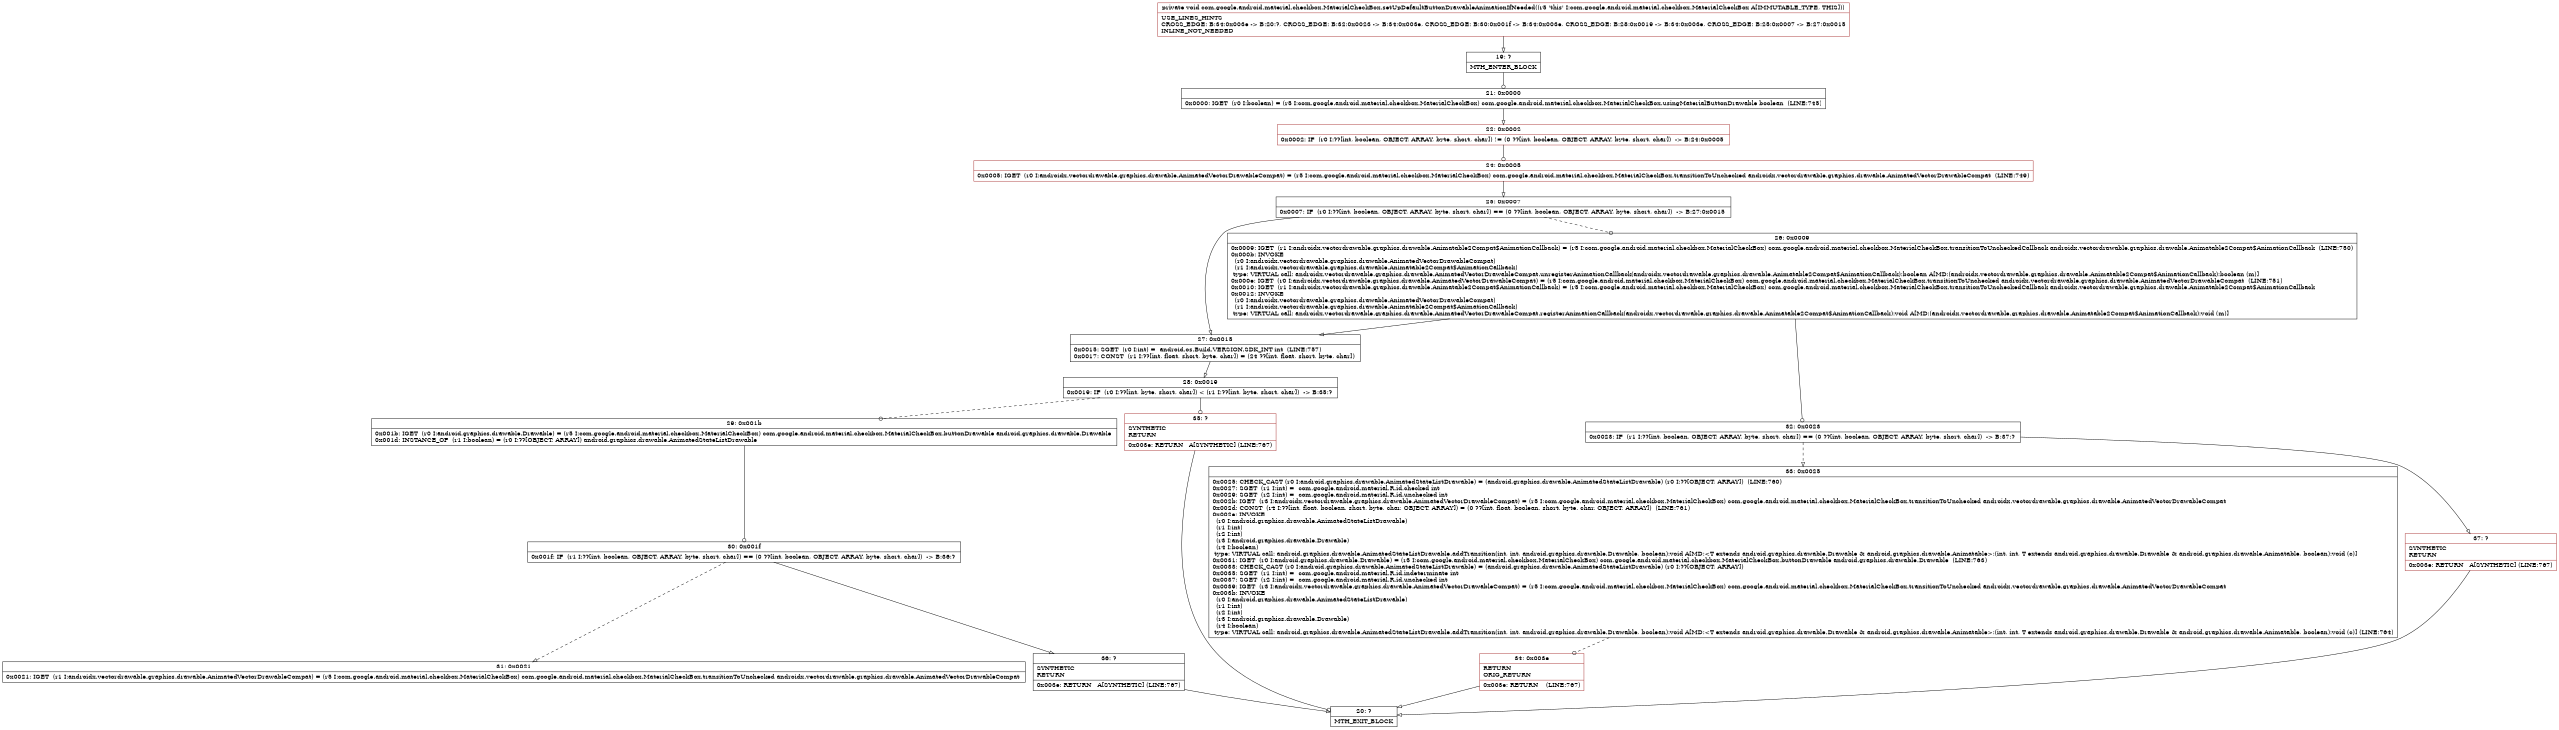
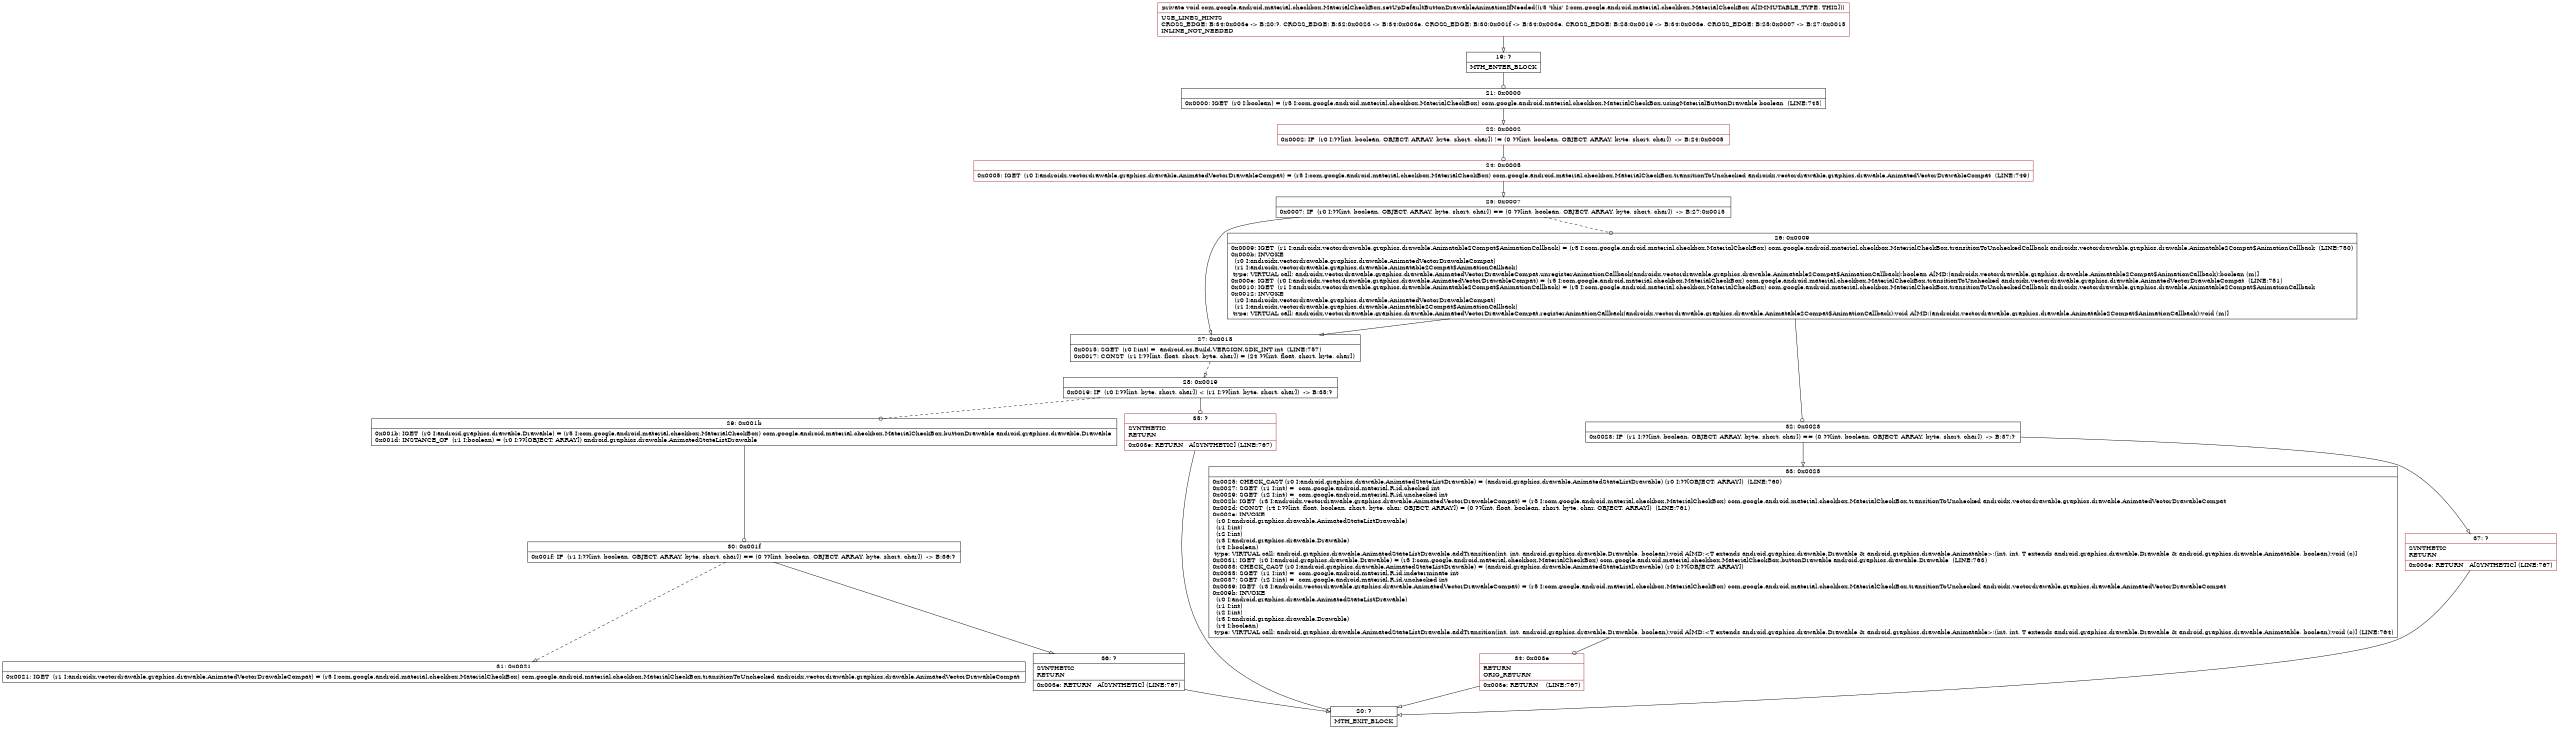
(1208, 368) -> (1208, 368)
(1803, 452) -> (1803, 452)
(1241, 593) -> (1241, 593)
(1593, 645) -> (1593, 645)
